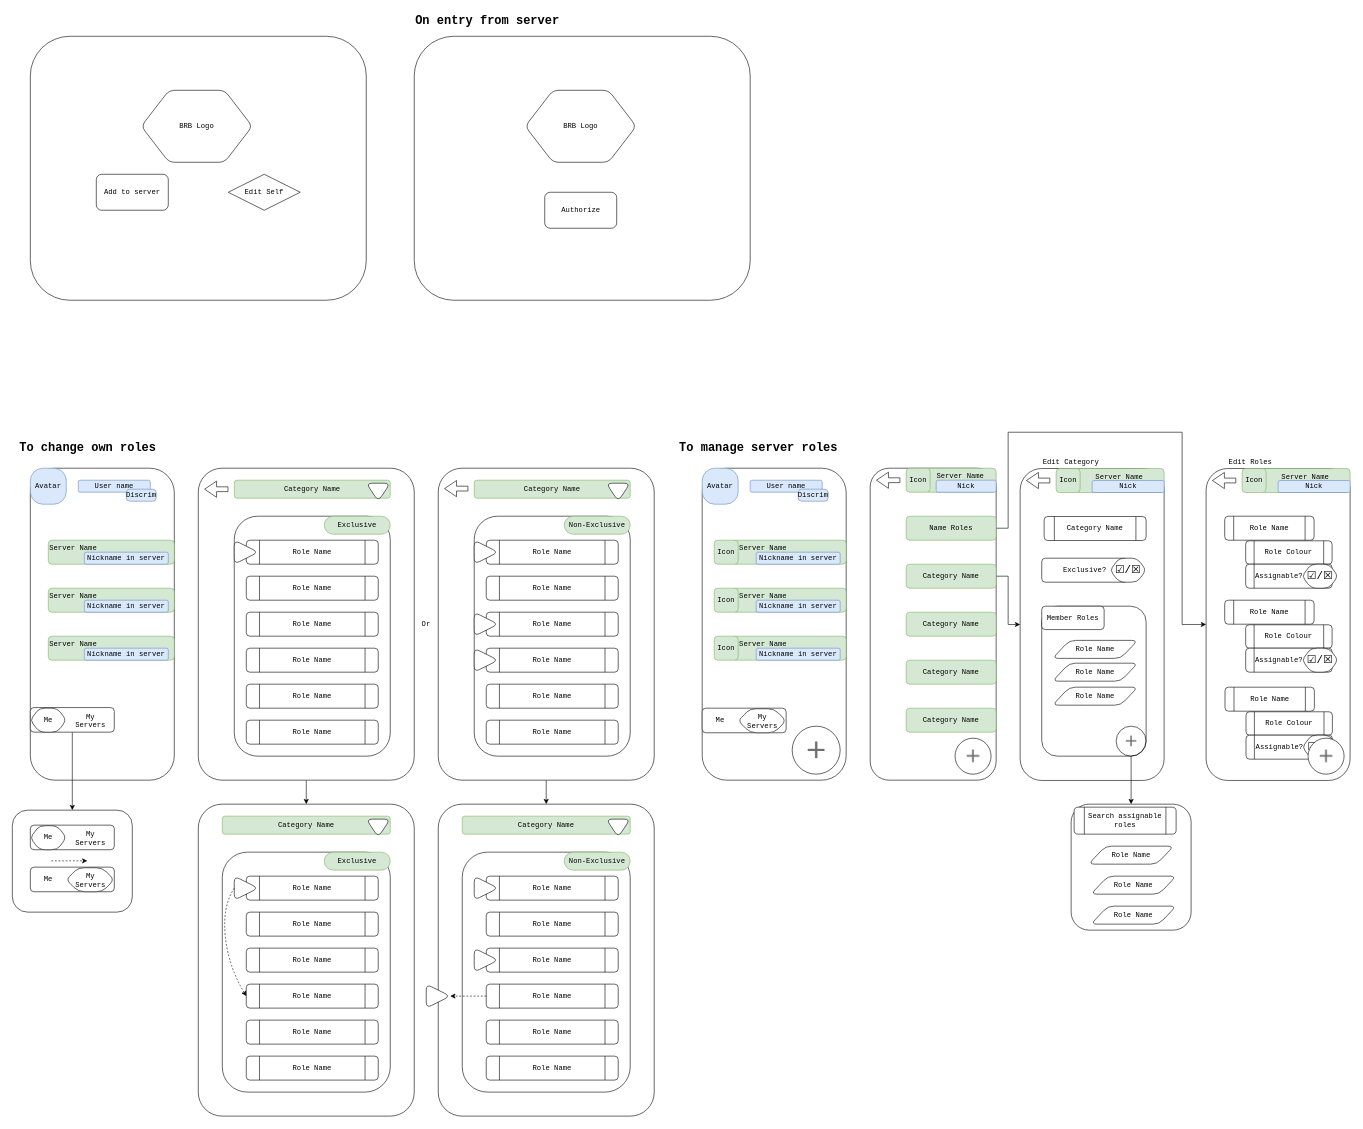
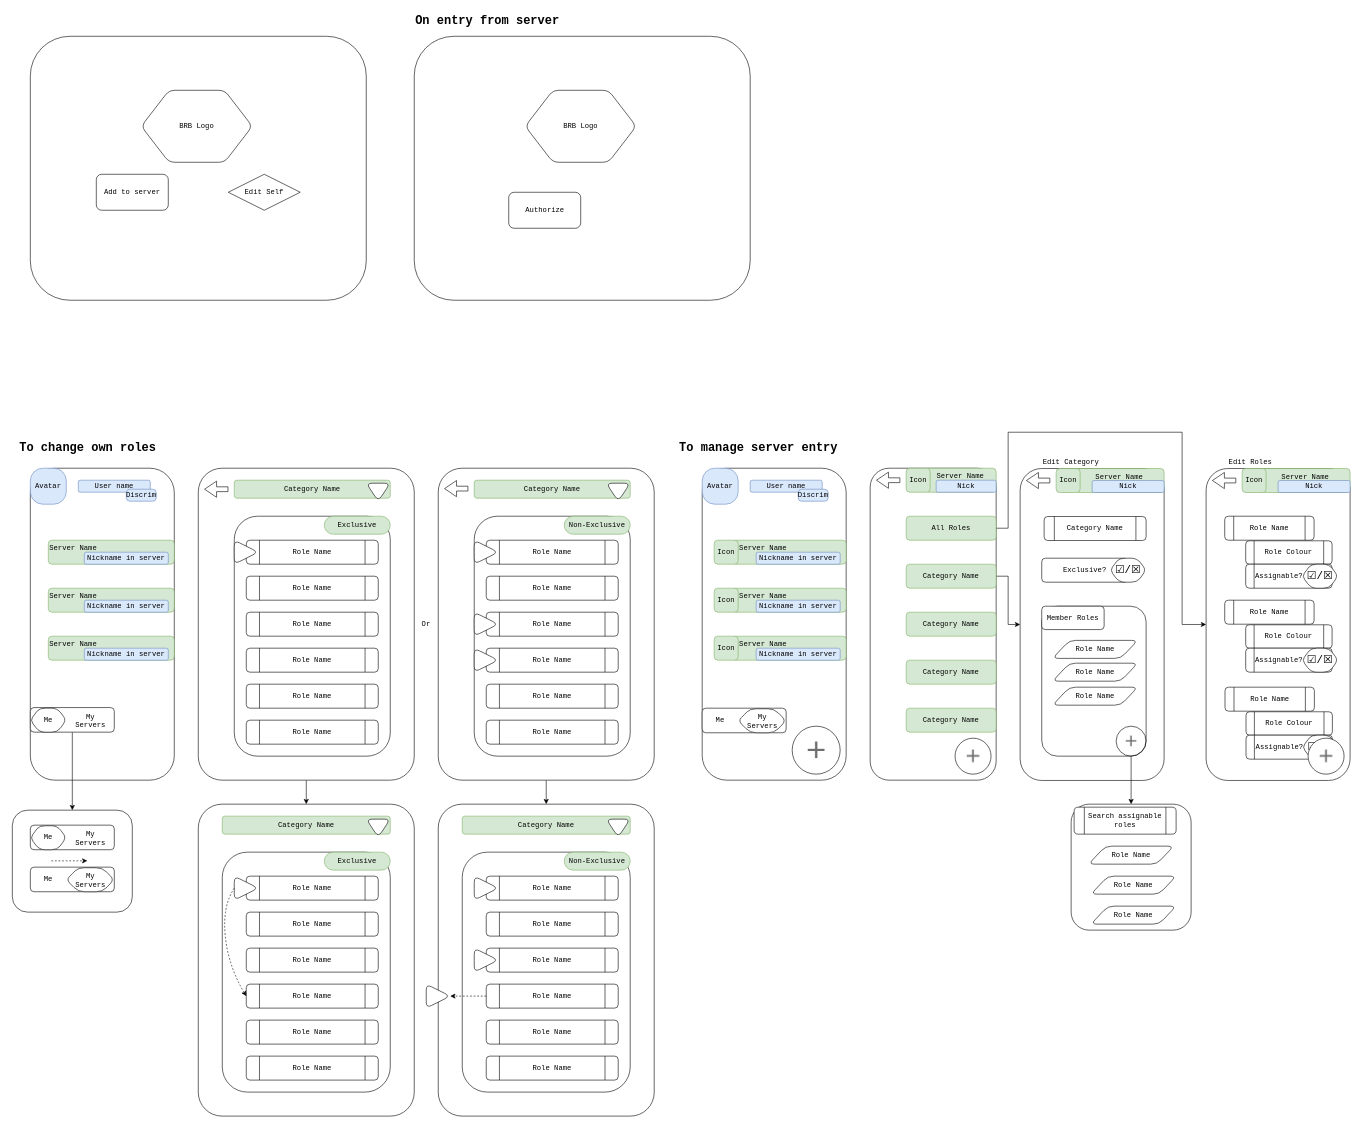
(581, 210) -> (545, 210)
(747, 448) -> (749, 448)
(951, 528) -> (951, 528)
